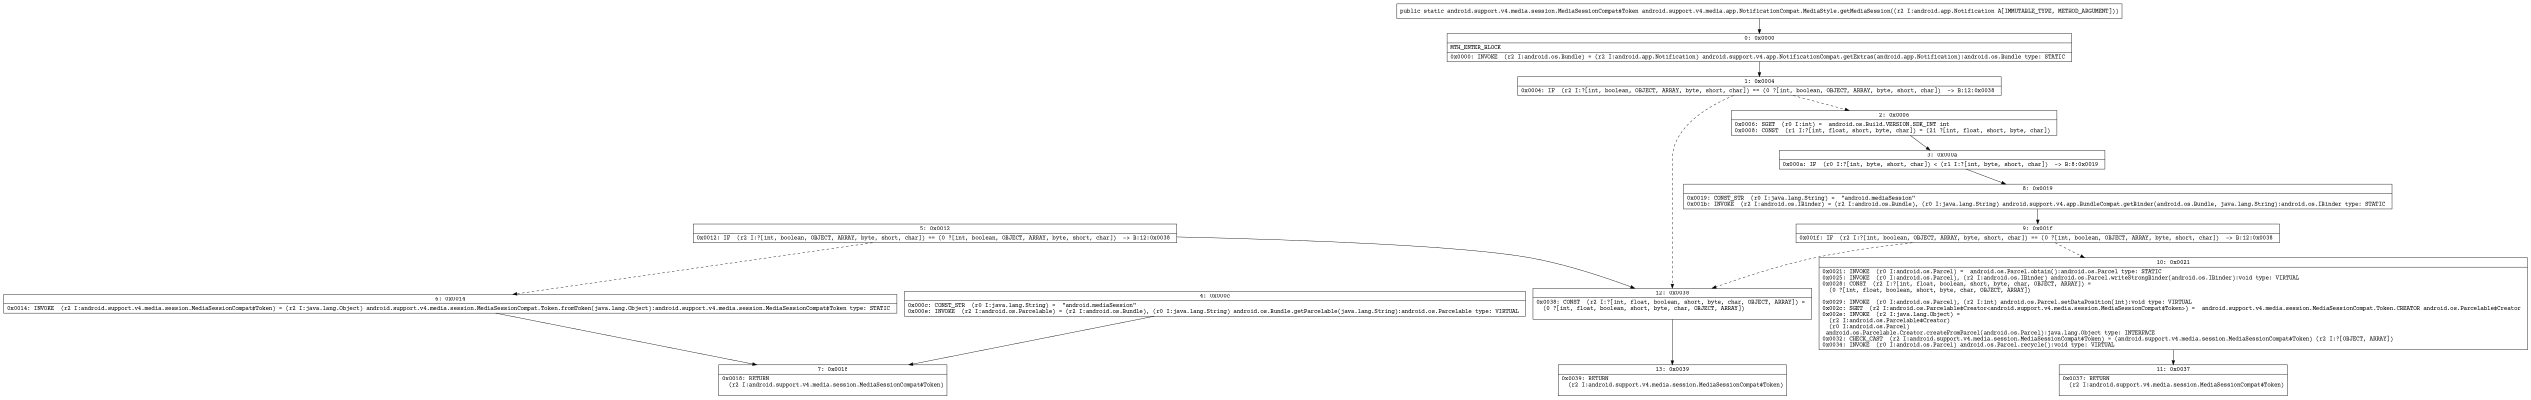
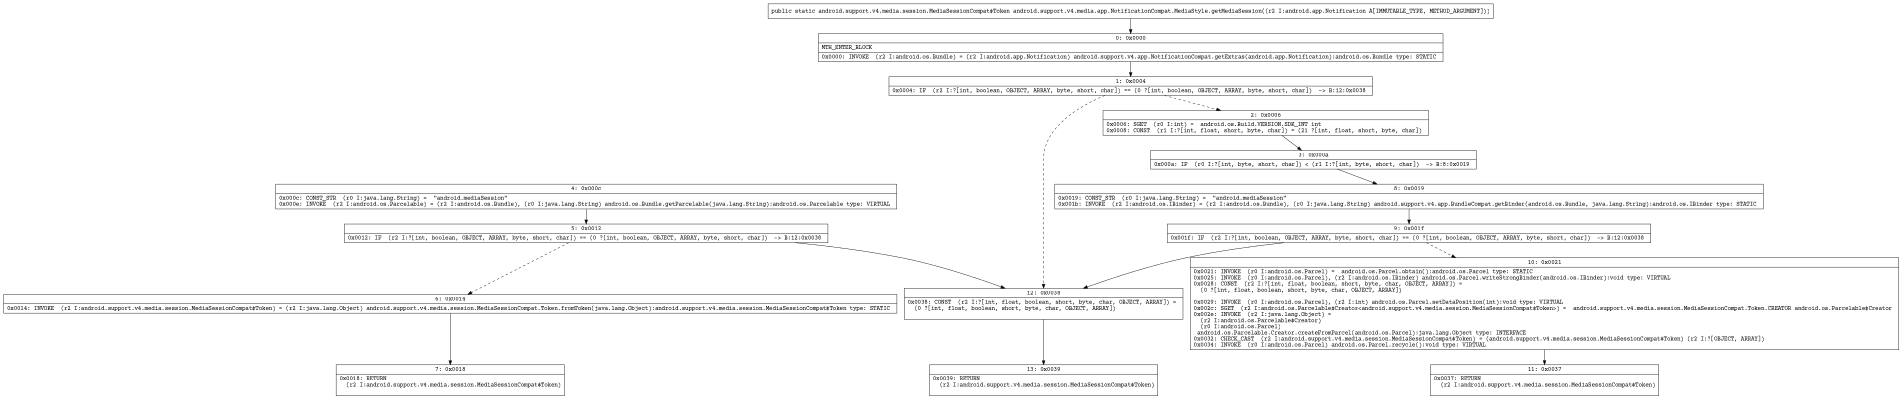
(1813, 258) -> (1184, 258)
(1034, 340) -> (586, 215)
